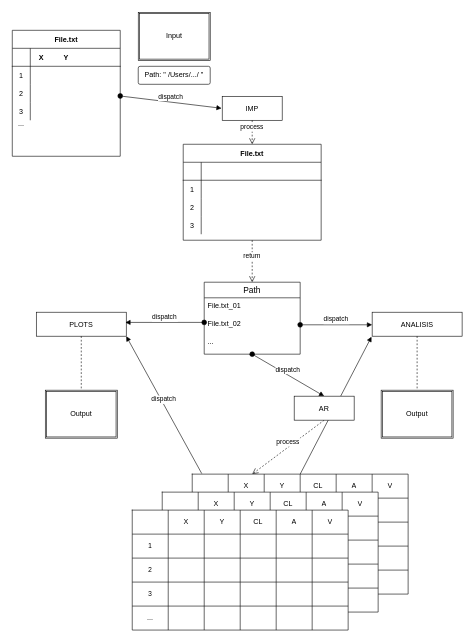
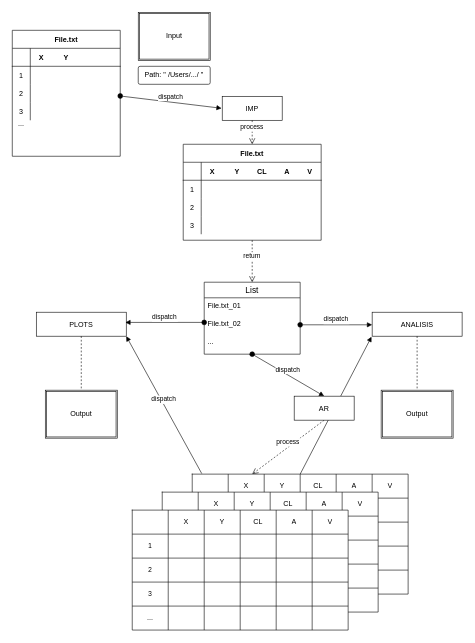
none -> (261, 171)
(252, 291) -> (252, 291)
